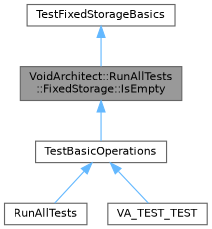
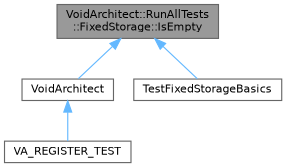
(101, 52) -> (180, 63)
(101, 152) -> (68, 90)
(46, 214) -> none
(158, 214) -> (68, 152)
